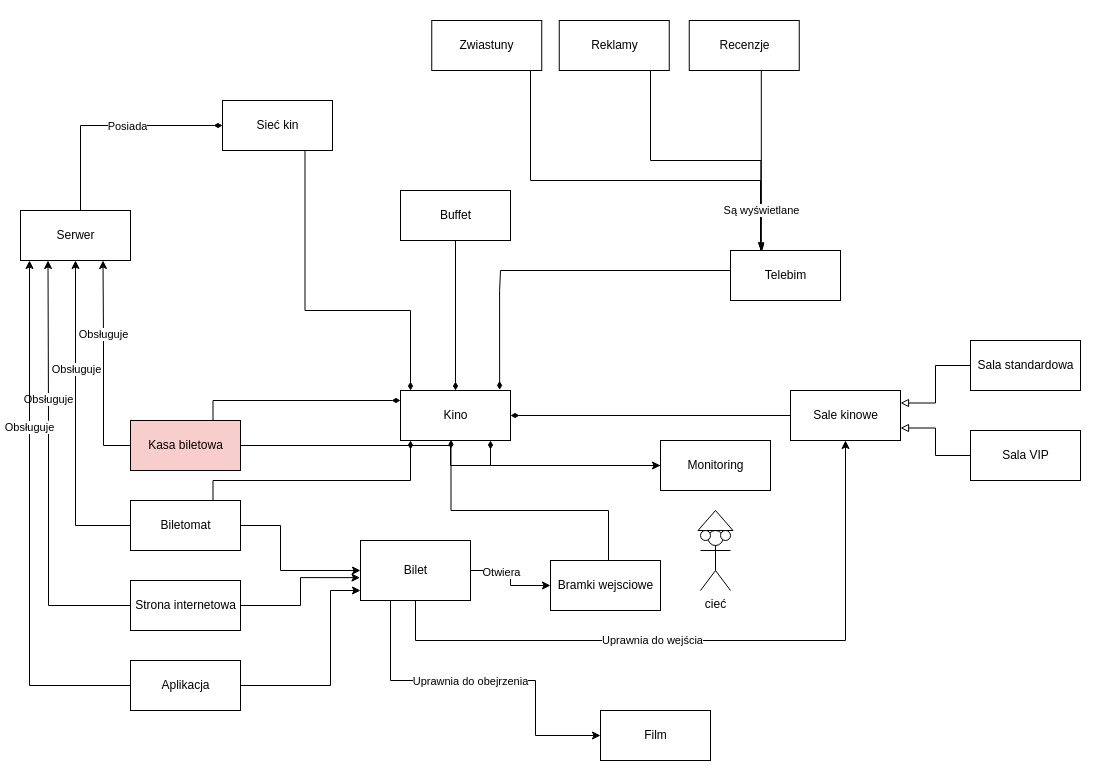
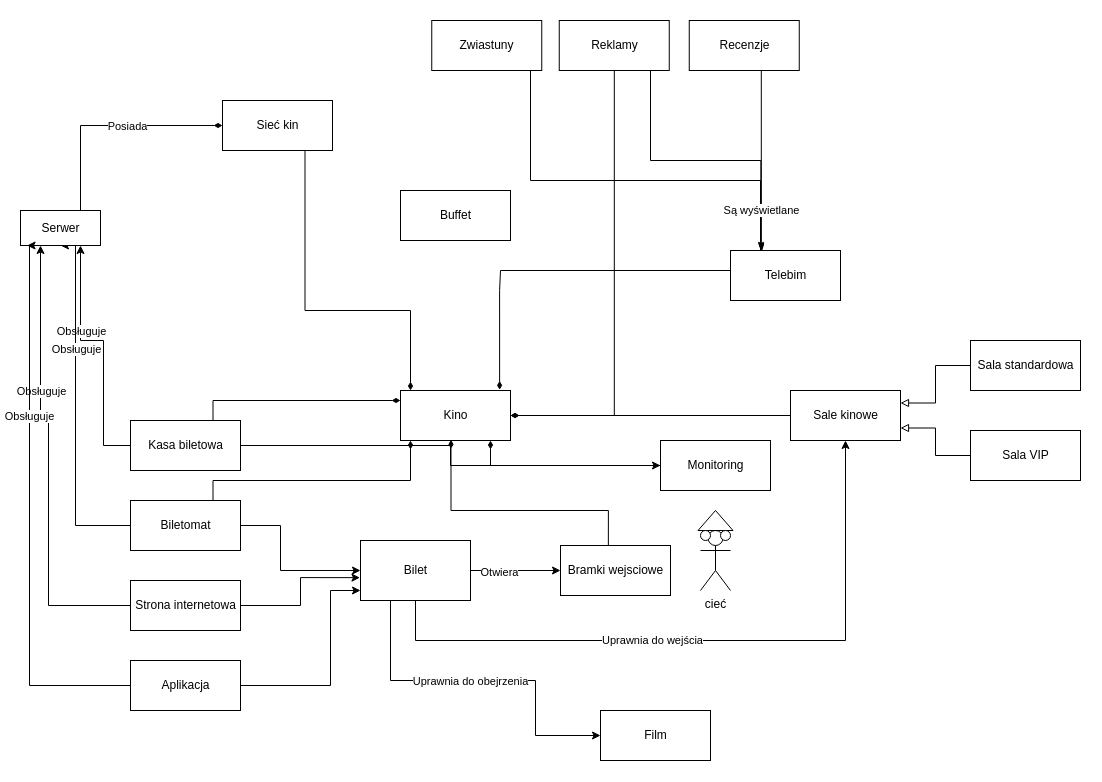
(76, 236) -> (61, 228)
(456, 312) -> (614, 242)
(186, 446) -> (186, 446)
(606, 586) -> (616, 571)
